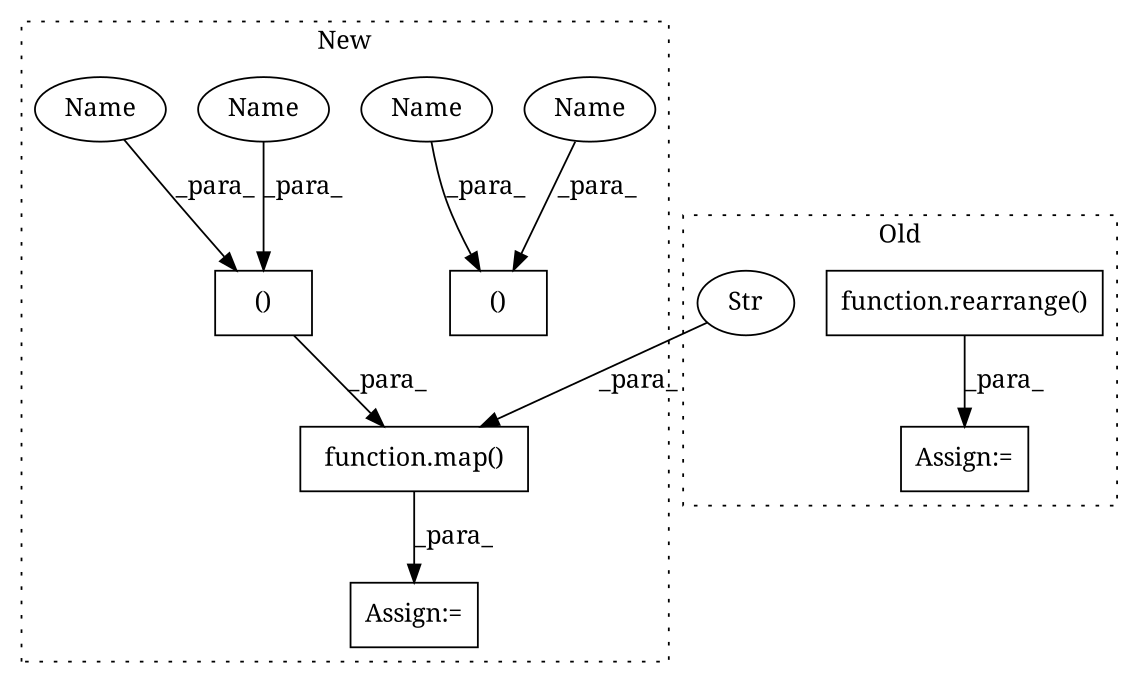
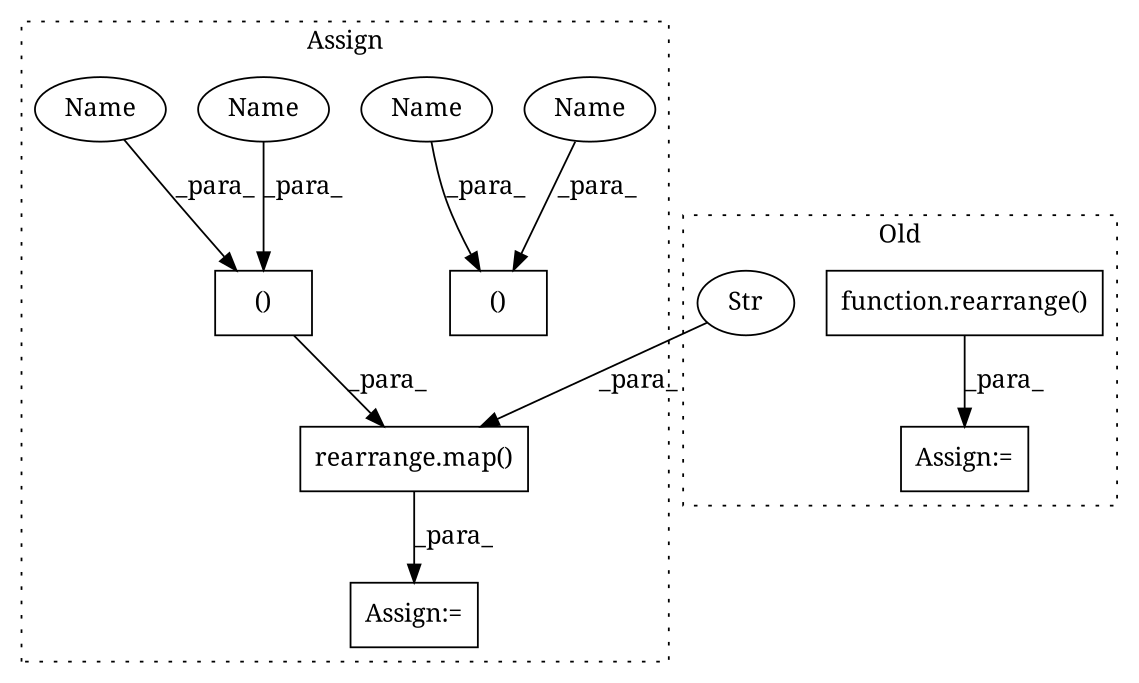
(345, 42) -> (345, 42)
(414, 459) -> (414, 459)
